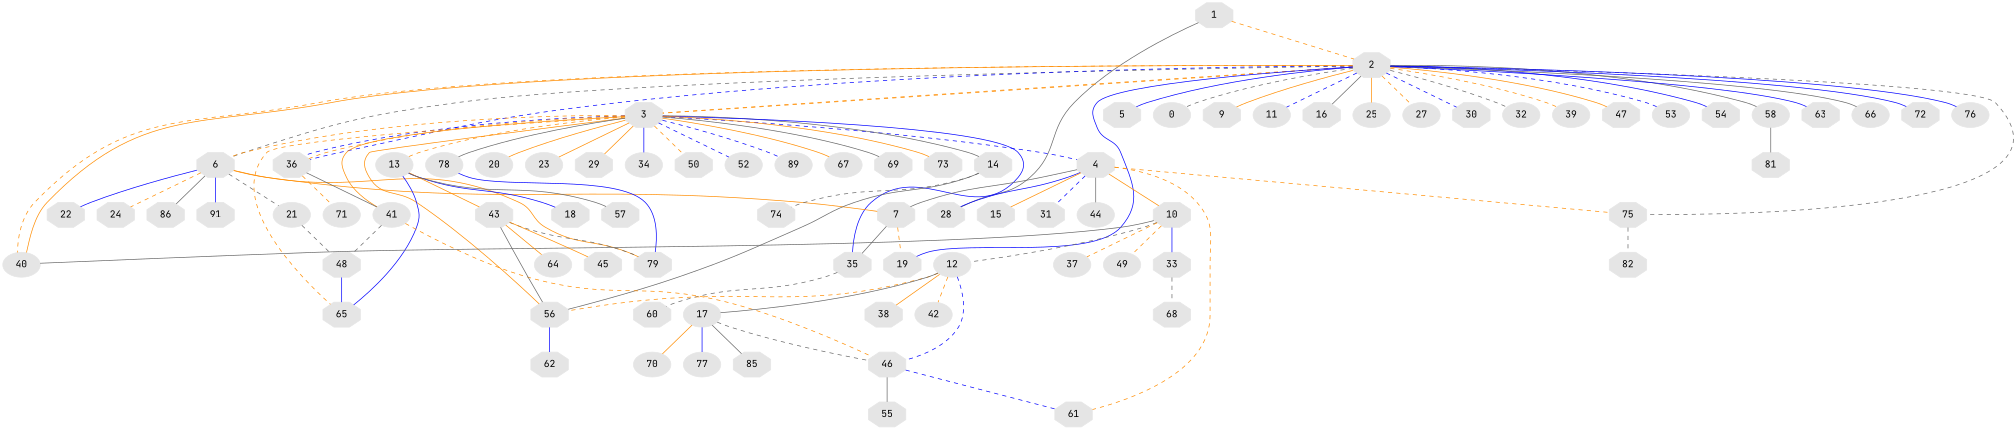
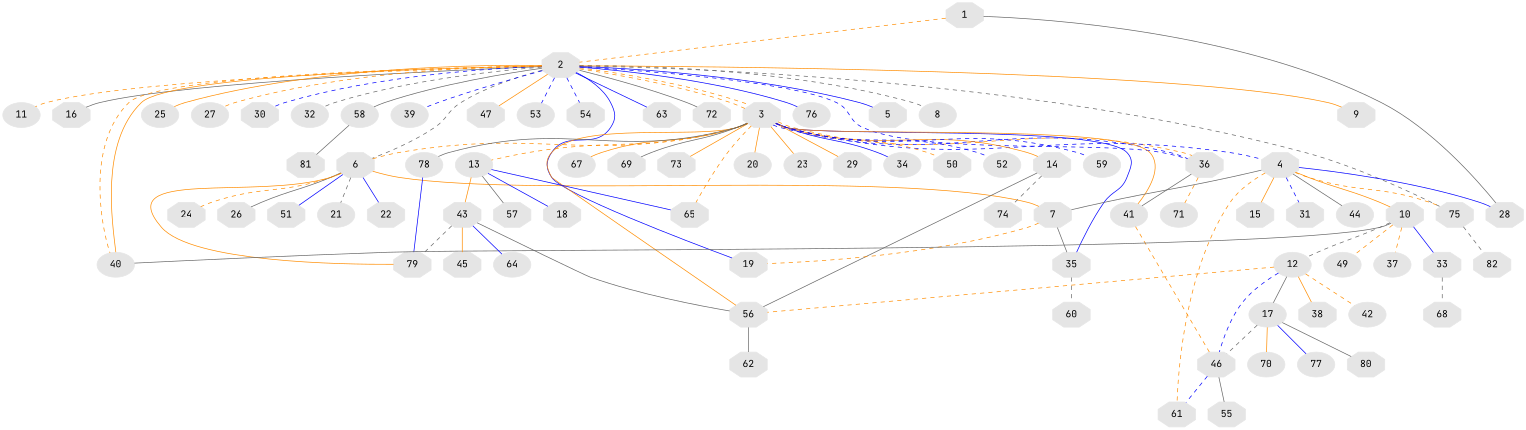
(1650, 76) -> (639, 87)
(1475, 83) -> (471, 91)
(1613, 84) -> (573, 90)
(1322, 90) -> (161, 86)
(1172, 115) -> (938, 115)
(1871, 115) -> none
(822, 125) -> (907, 140)
(794, 165) -> (1102, 165)
(166, 215) -> (236, 215)
(216, 215) -> (286, 215)
(524, 240) -> (487, 240)
(342, 265) -> none
(550, 340) -> (748, 340)
(752, 365) -> (1366, 365)
